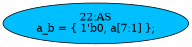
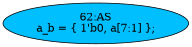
(96, 23) -> (96, 23)
